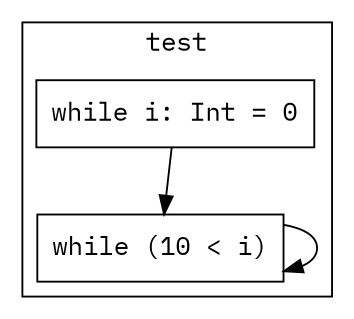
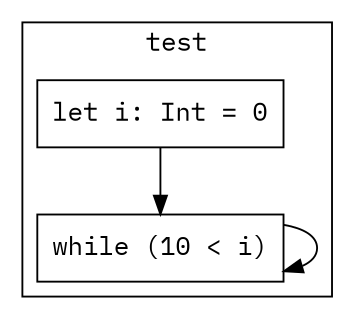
(175, 114) -> (160, 114)
